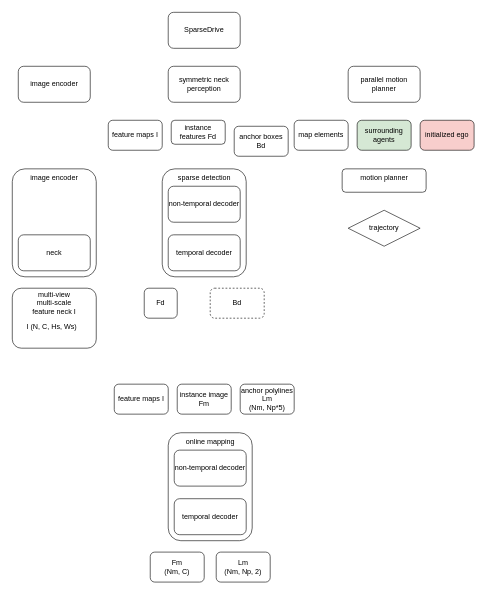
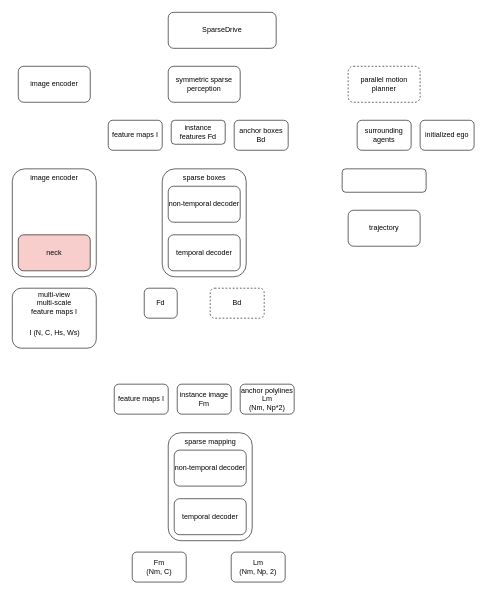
(204, 30) -> (222, 30)
(204, 84) -> (204, 84)
(384, 84) -> (384, 84)
(321, 135) -> none
(384, 135) -> (384, 135)
(447, 135) -> (447, 135)
(261, 141) -> (261, 135)
(205, 178) -> (205, 178)
(384, 178) -> none
(384, 228) -> (384, 228)
(54, 253) -> (54, 253)
(54, 303) -> (54, 303)
(52, 327) -> (55, 333)
(267, 399) -> (267, 399)
(211, 442) -> (211, 442)
(177, 567) -> (159, 567)
(243, 567) -> (258, 567)
